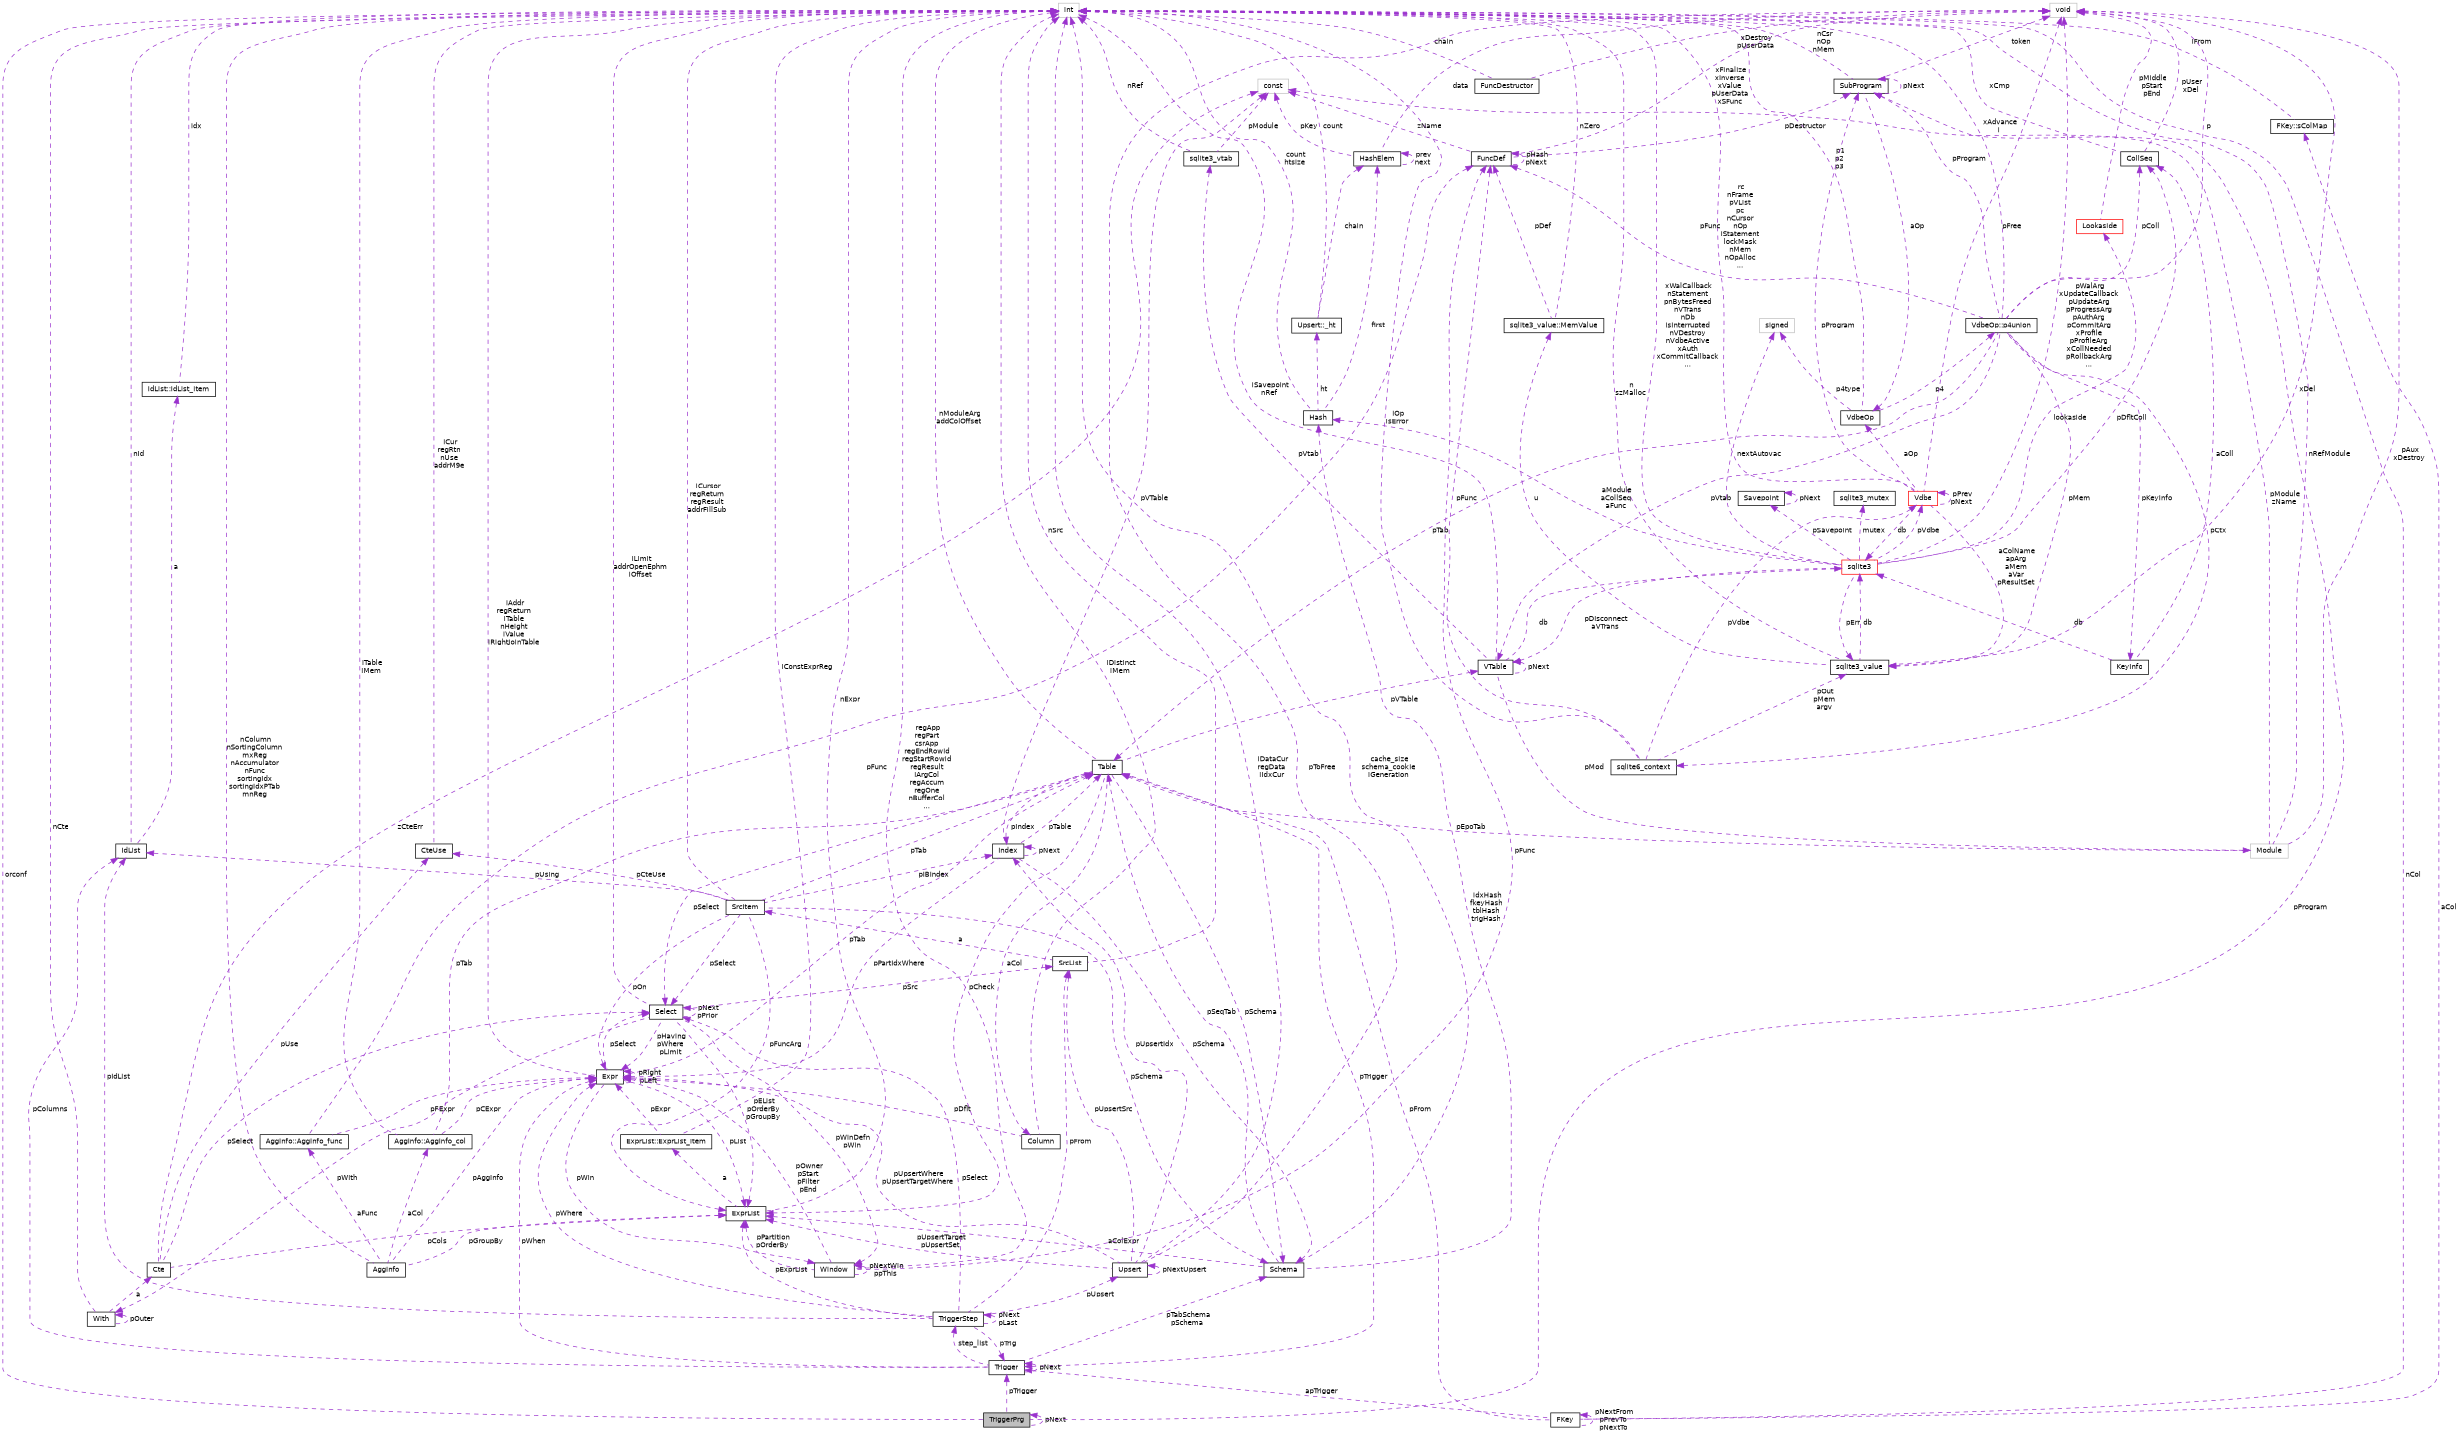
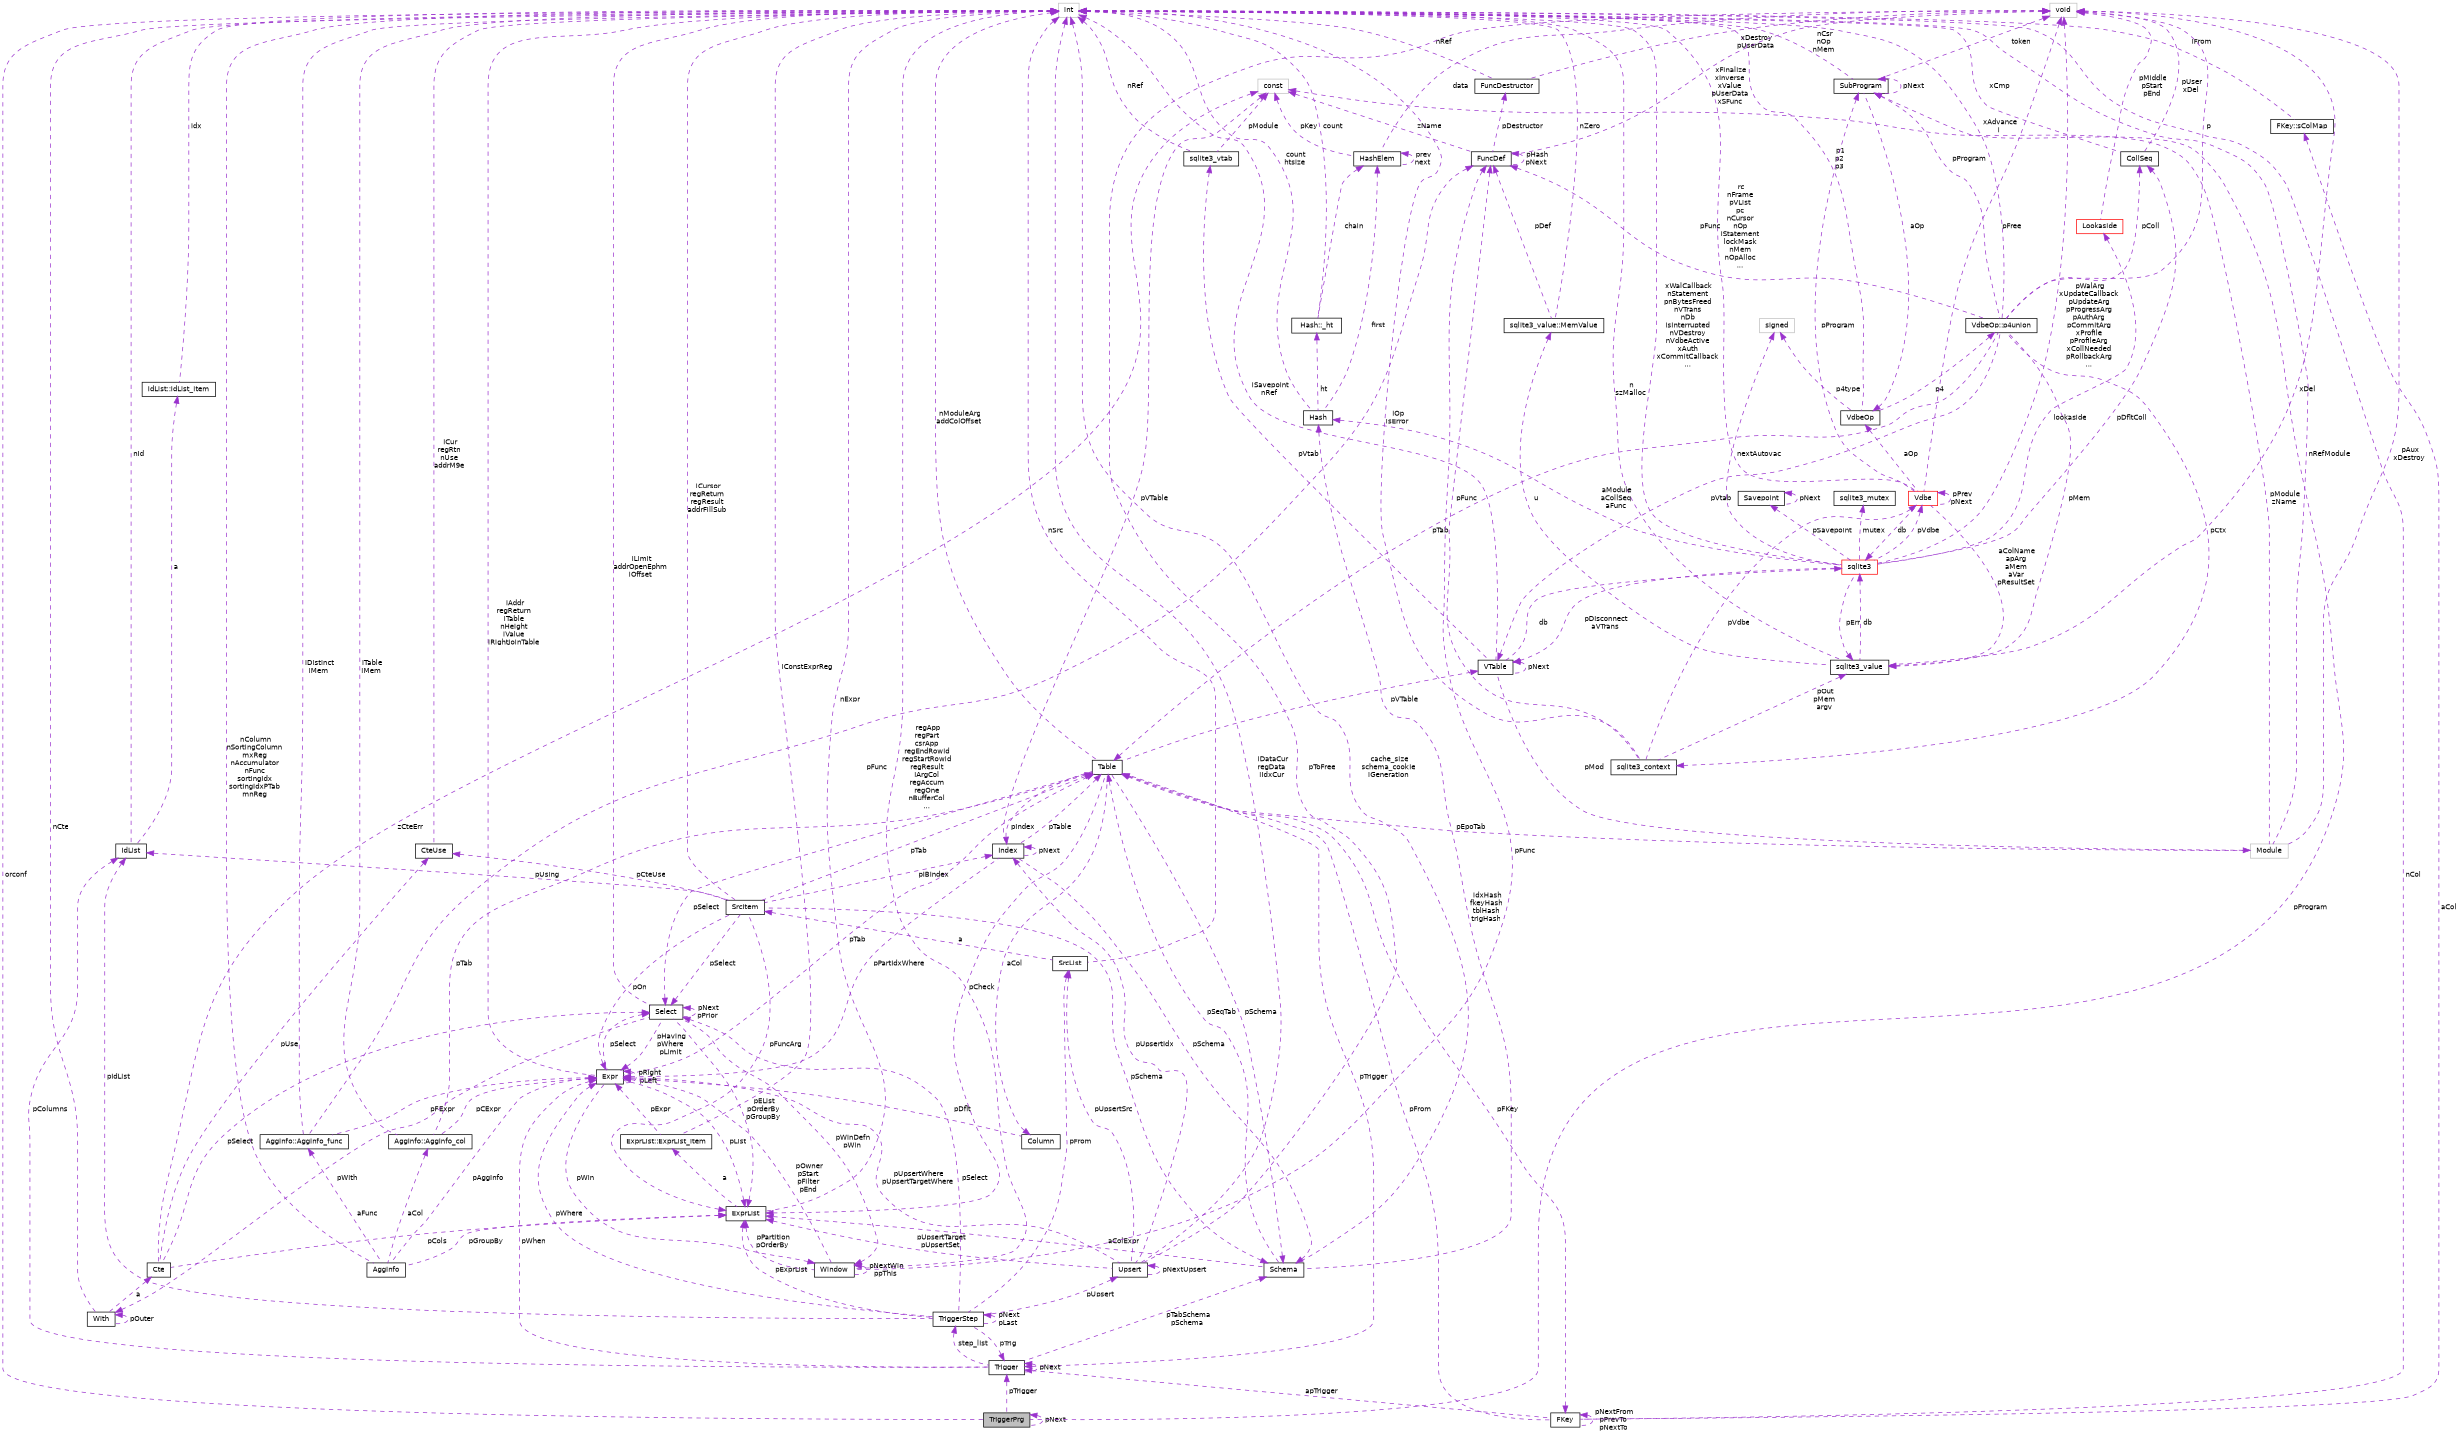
(1443, 42) -> (1443, 42)
(1680, 141) -> (1498, 126)
(1317, 326) -> (1317, 326)
(1048, 596) -> (303, 222)
(2130, 667) -> none
(1644, 767) -> (1644, 767)
(864, 988) -> none
none -> (1425, 1021)
